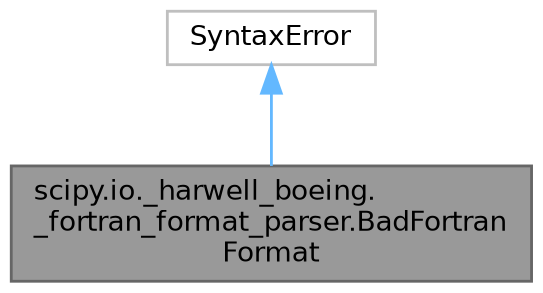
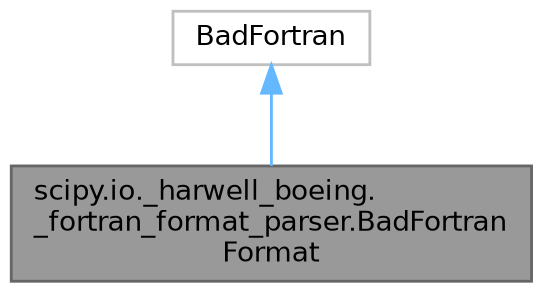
(271, 38) -> (271, 38)
